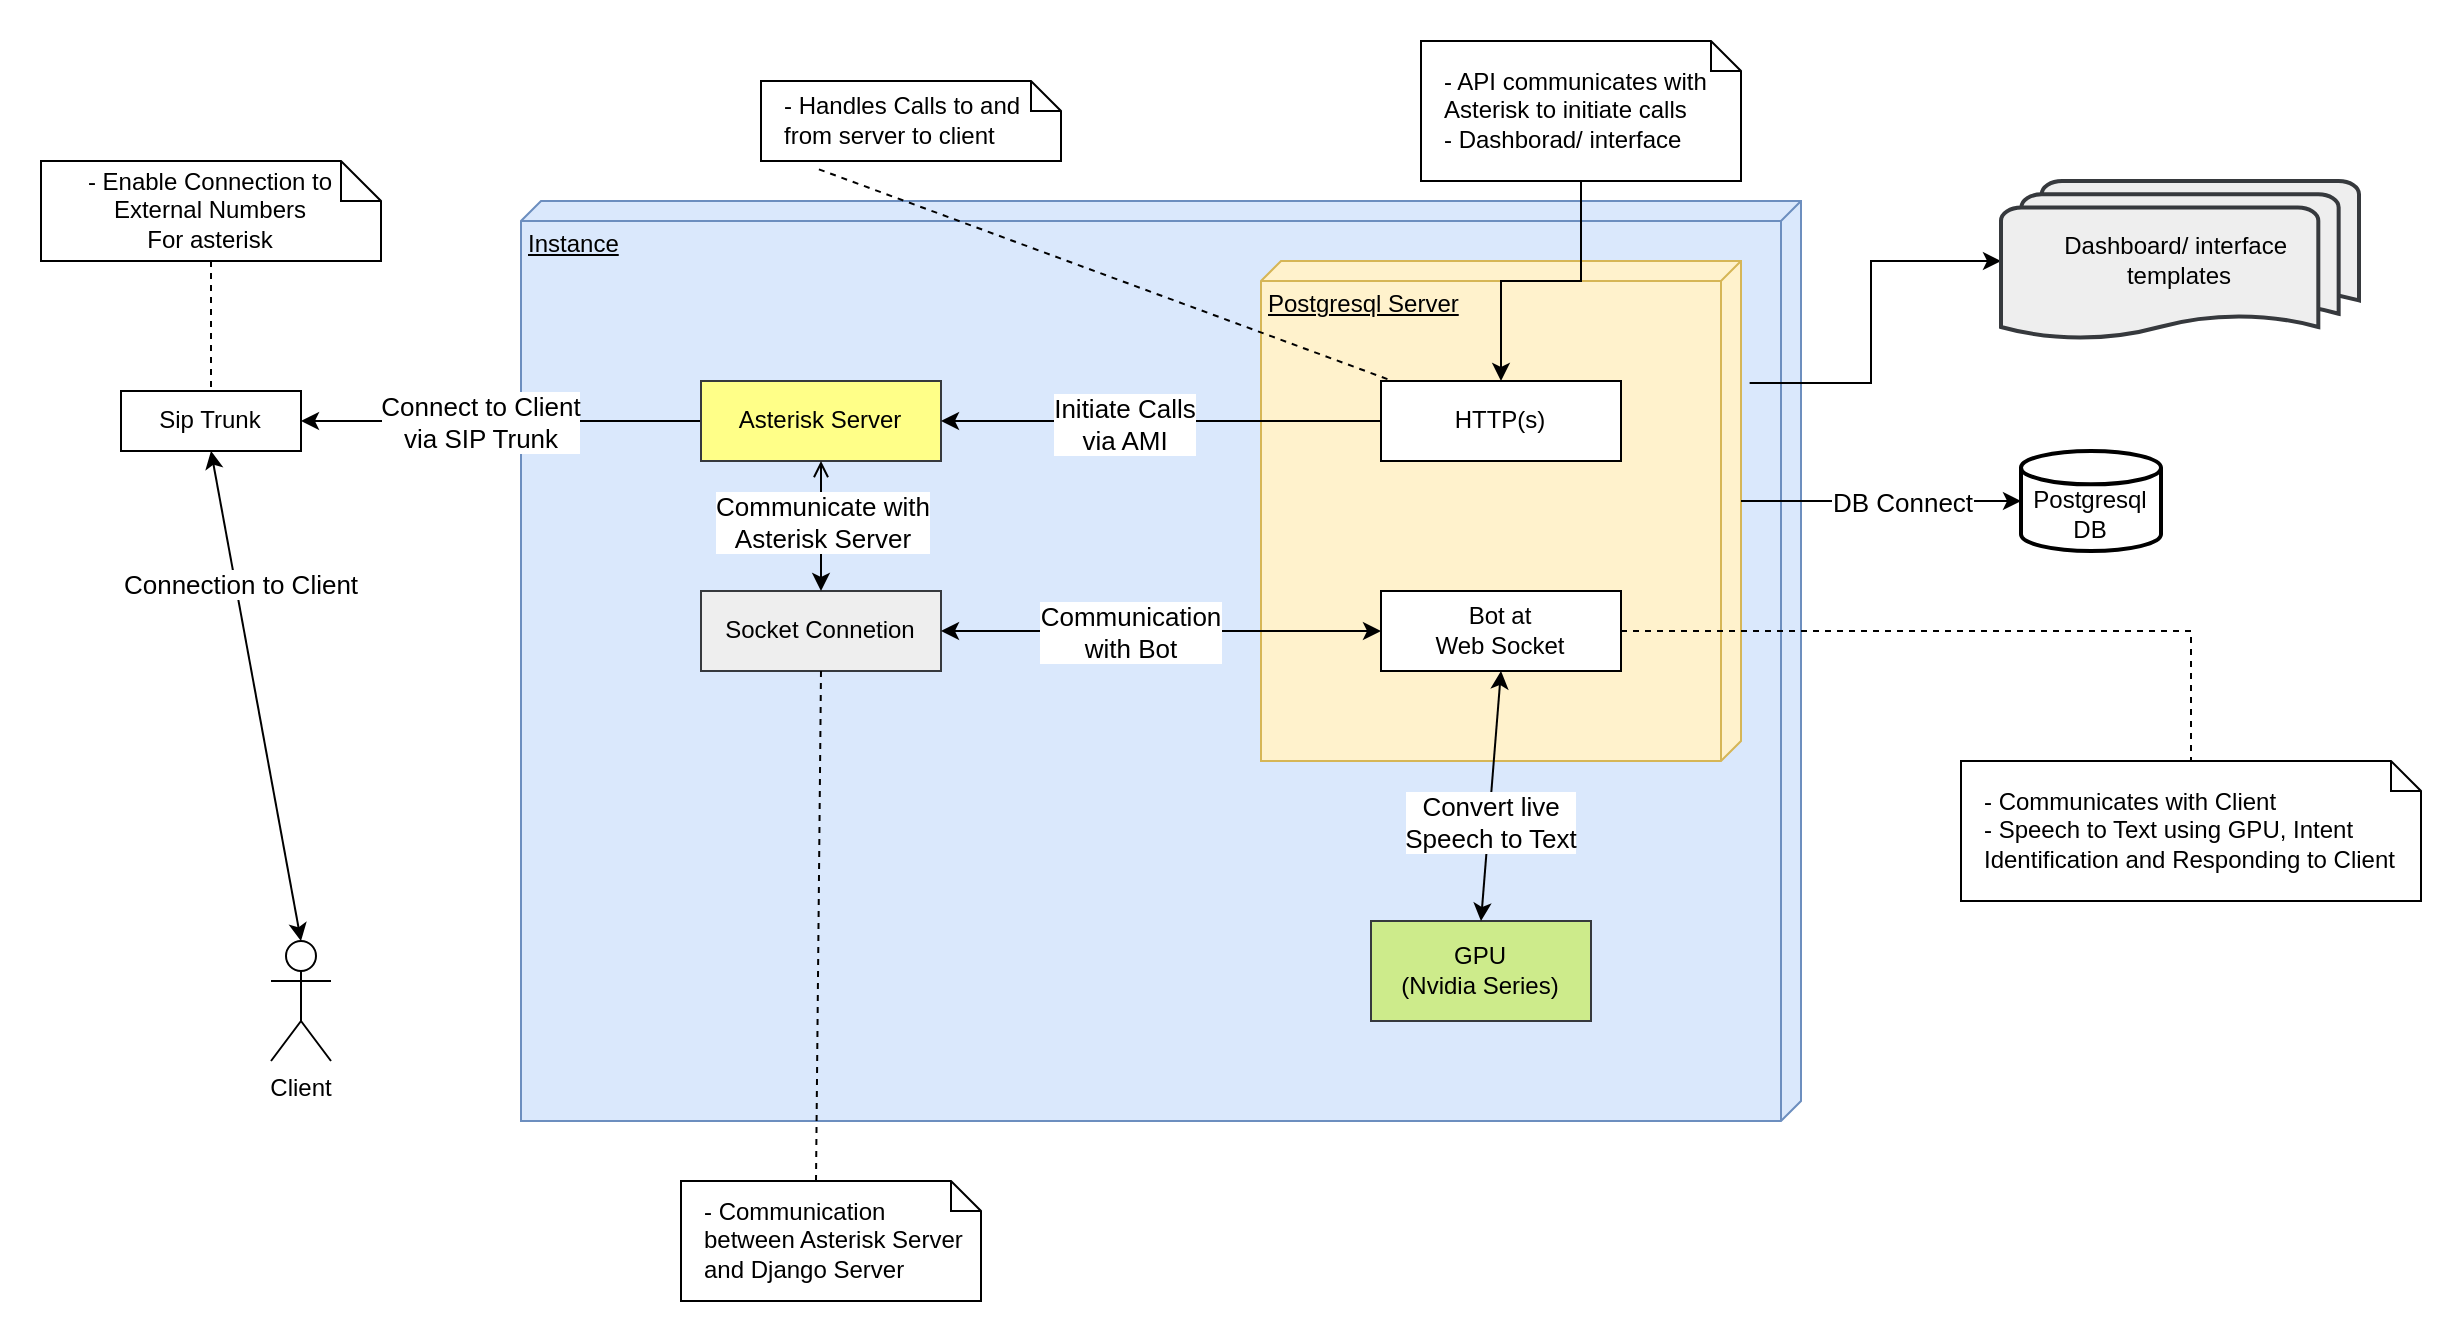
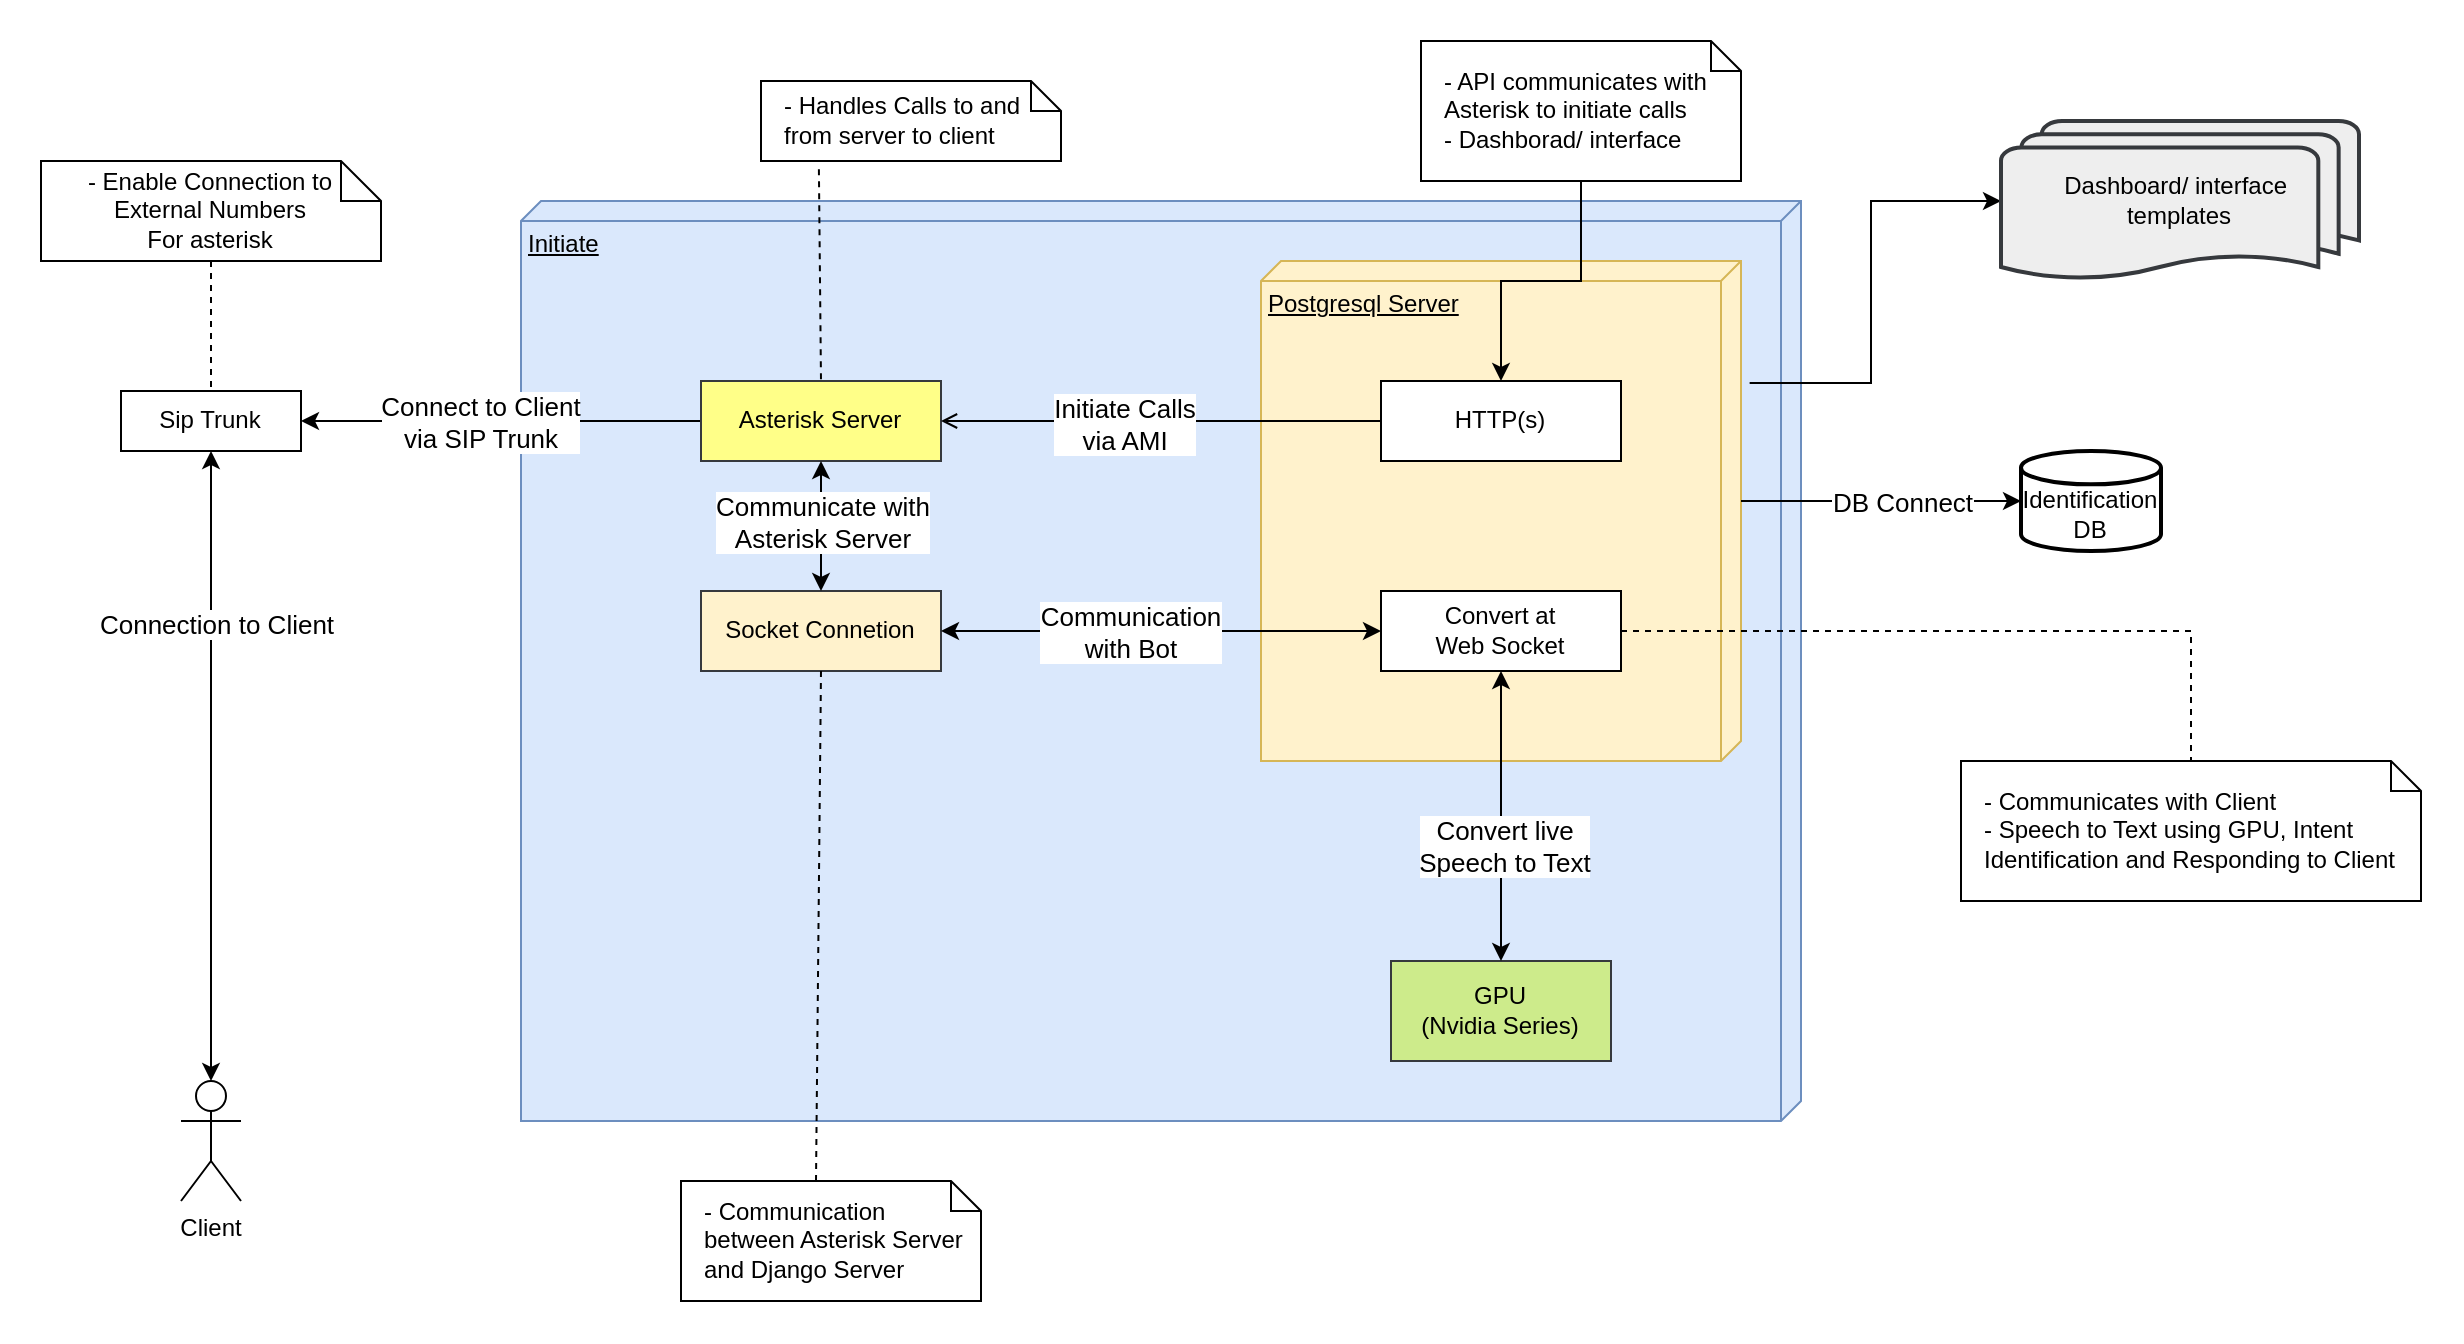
(583, 245) -> (577, 245)
(1042, 252) -> (820, 275)
(2180, 261) -> (2180, 201)
(956, 421) -> (952, 421)
(821, 473) -> (821, 476)
(2091, 501) -> (2091, 501)
(821, 631) -> (821, 631)
(1501, 631) -> (1501, 631)
(1481, 971) -> (1501, 1011)
(301, 1001) -> (211, 1141)
